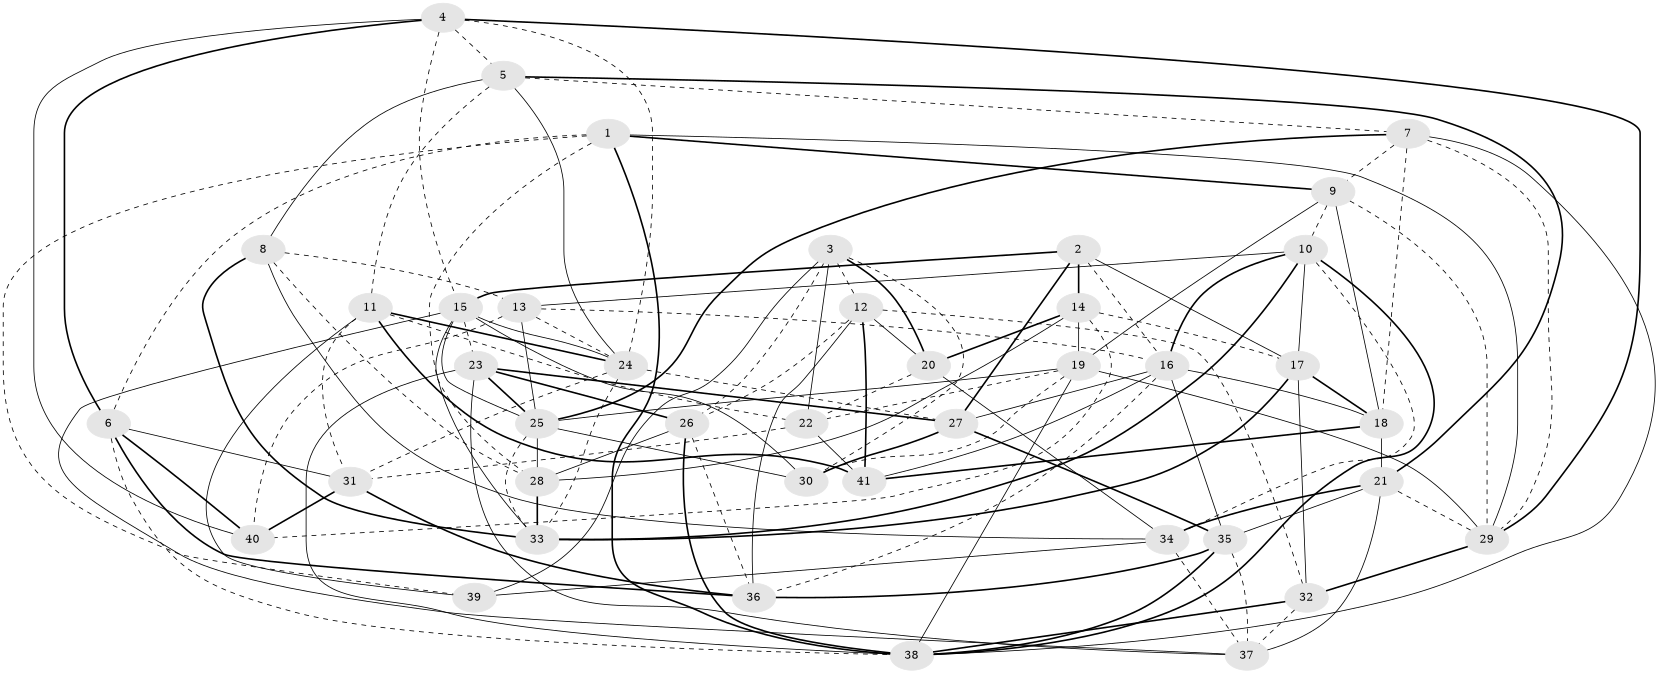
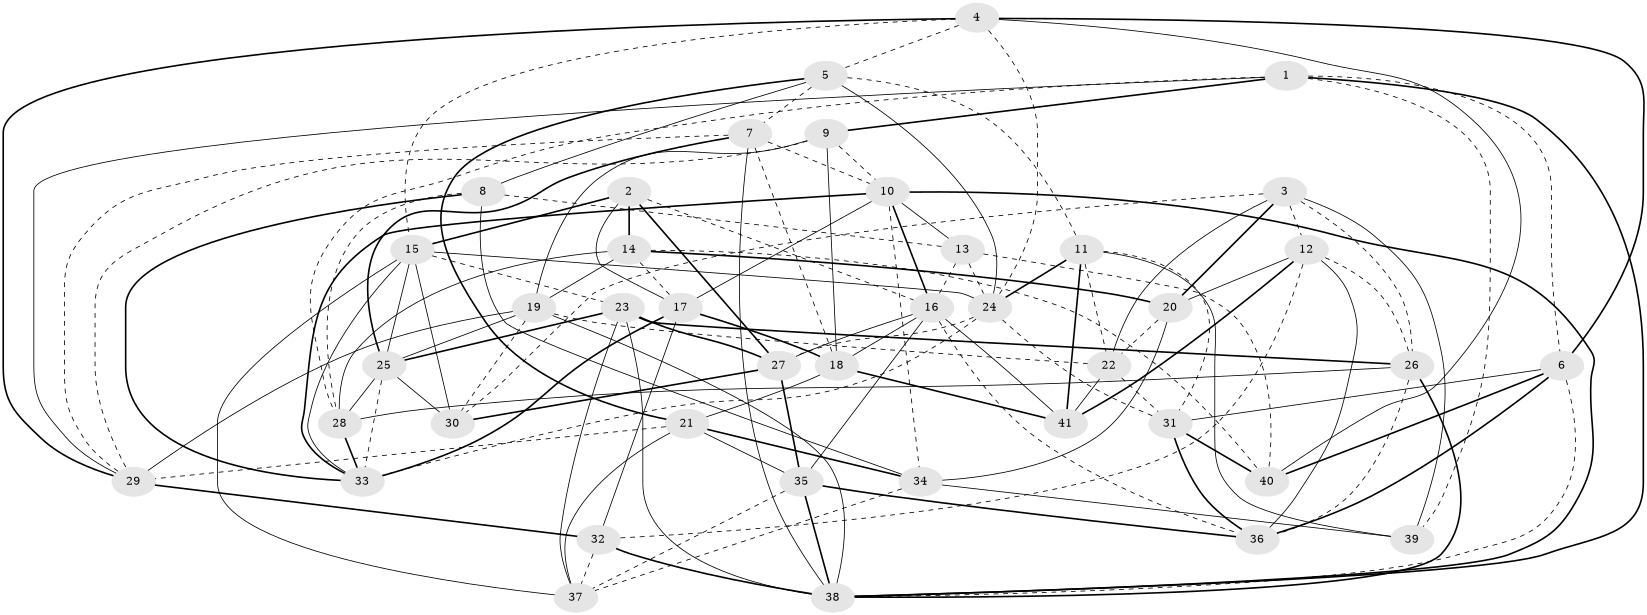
(1371, 163) -> (819, 163)
(528, 366) -> none
